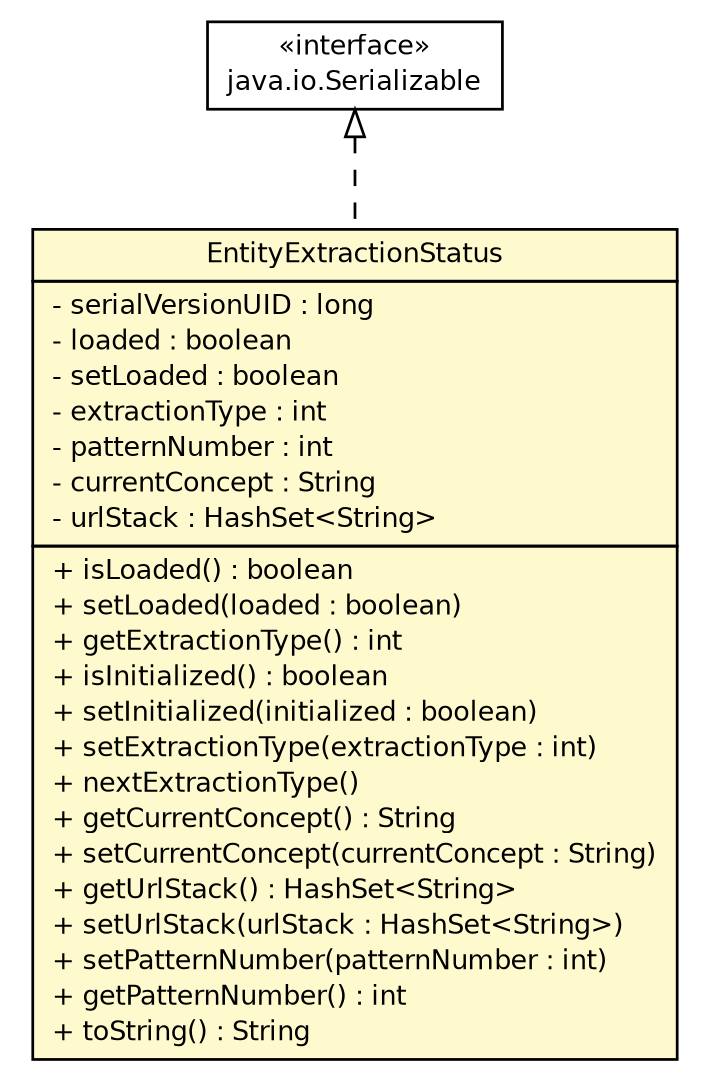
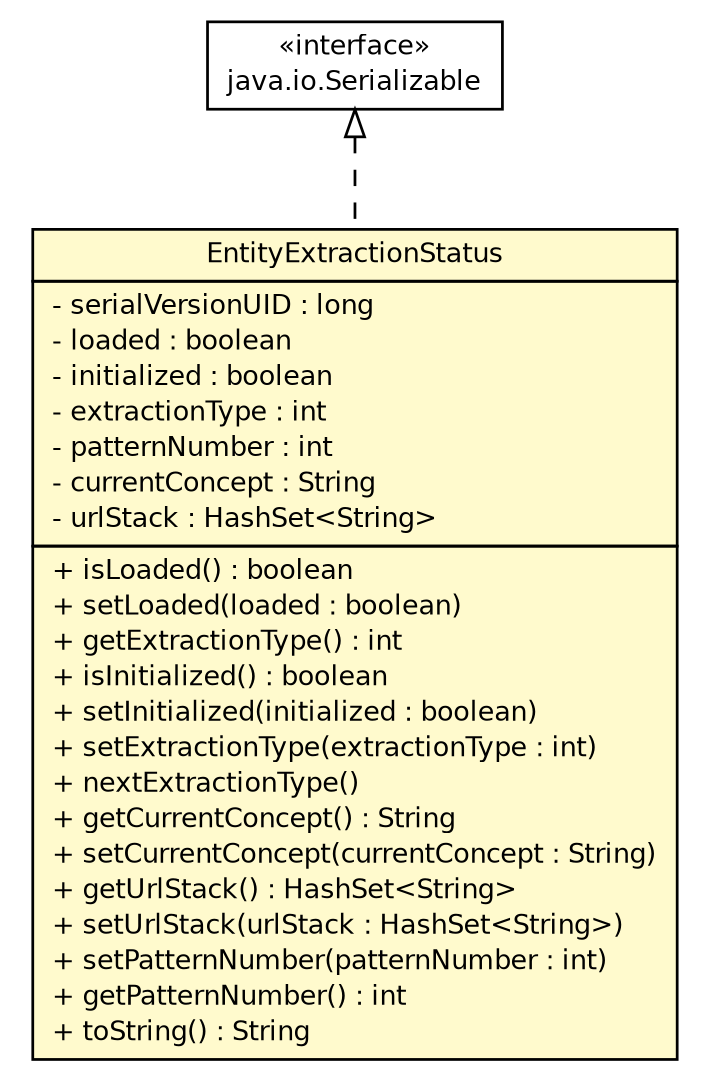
(197, 377) -> (193, 377)
